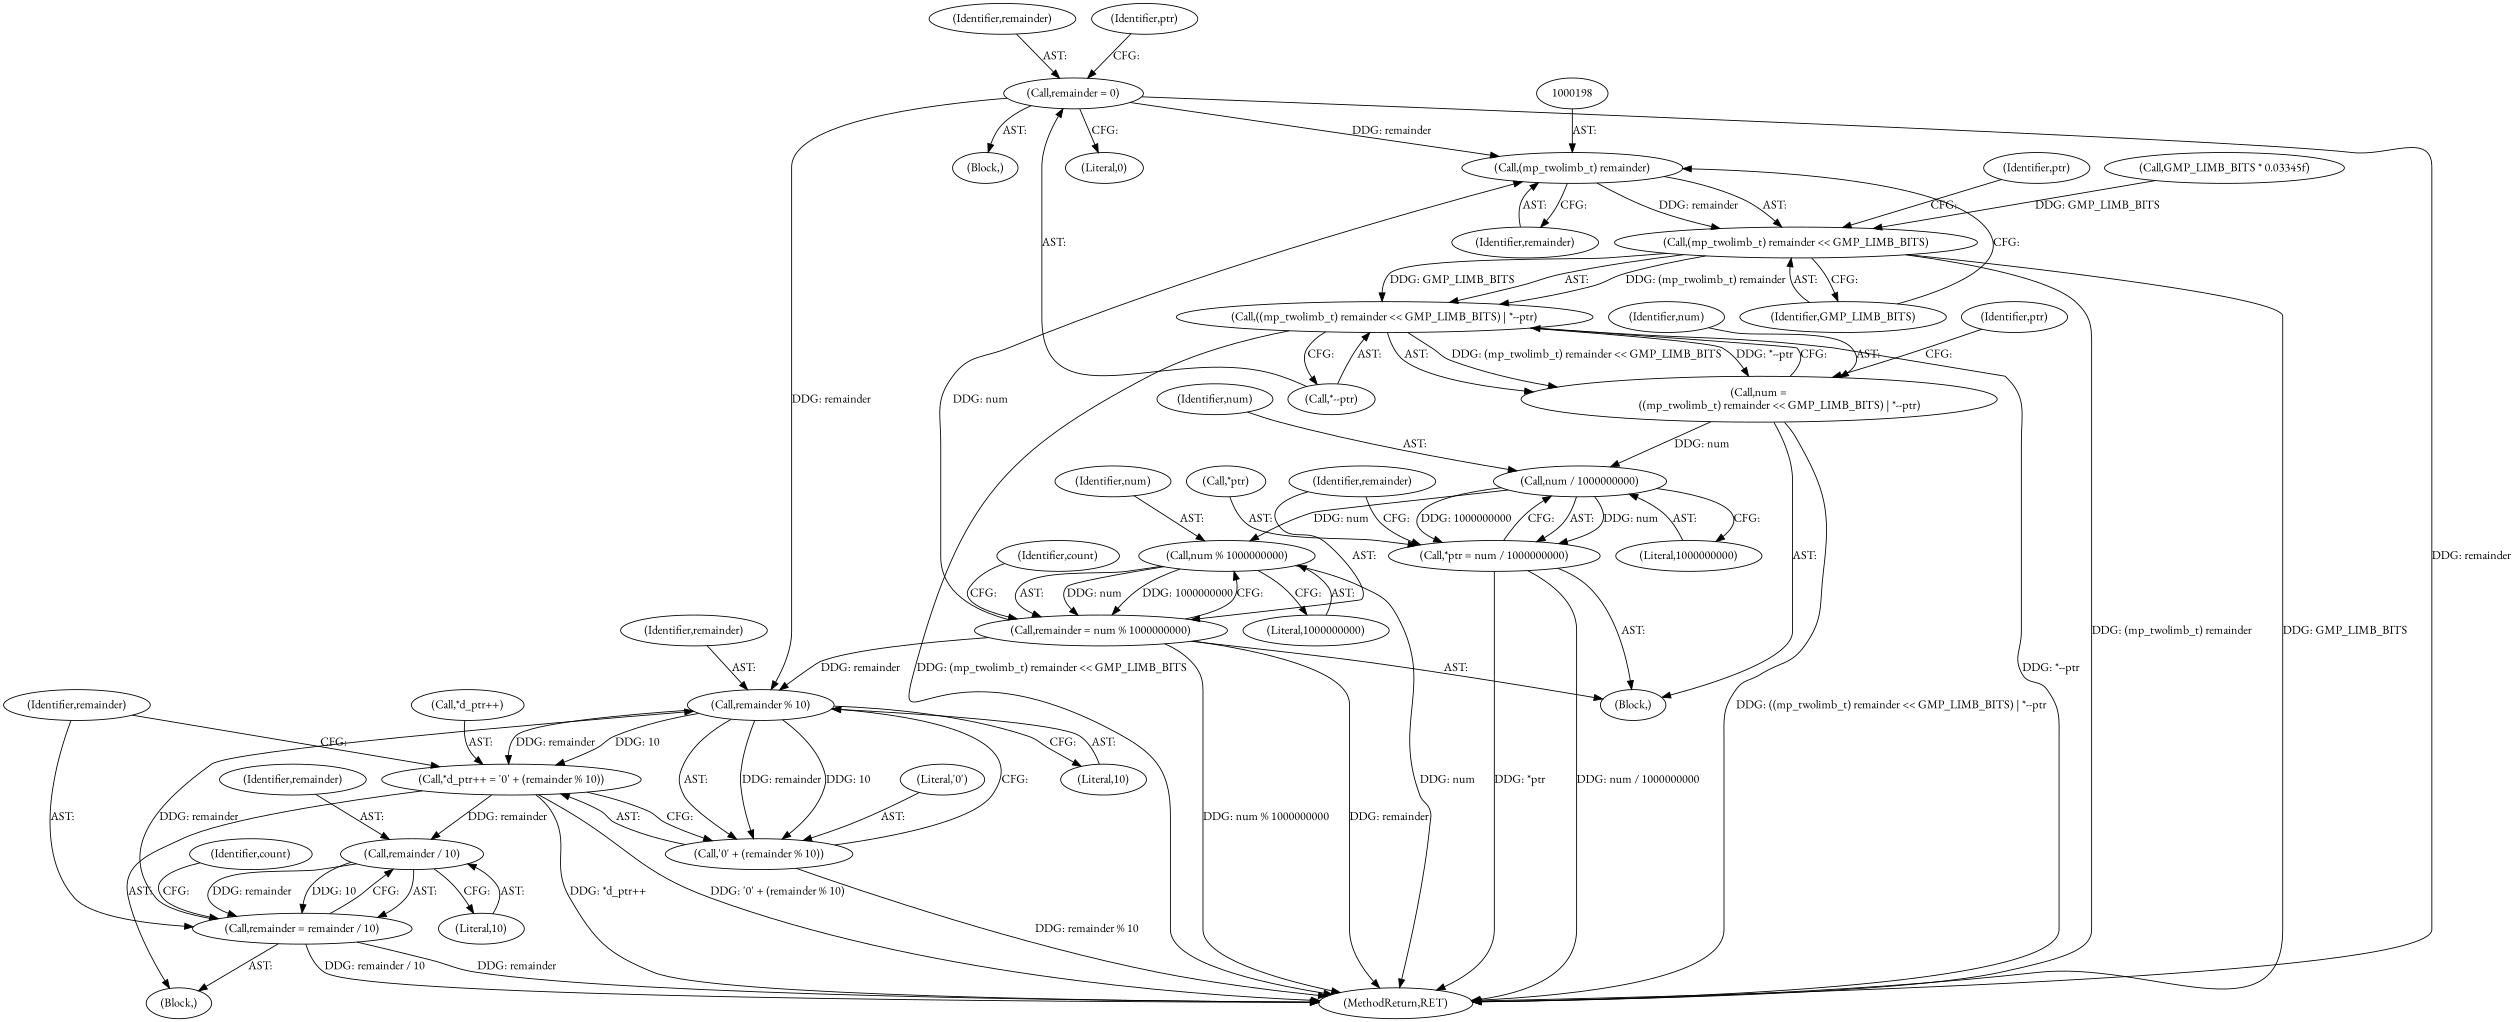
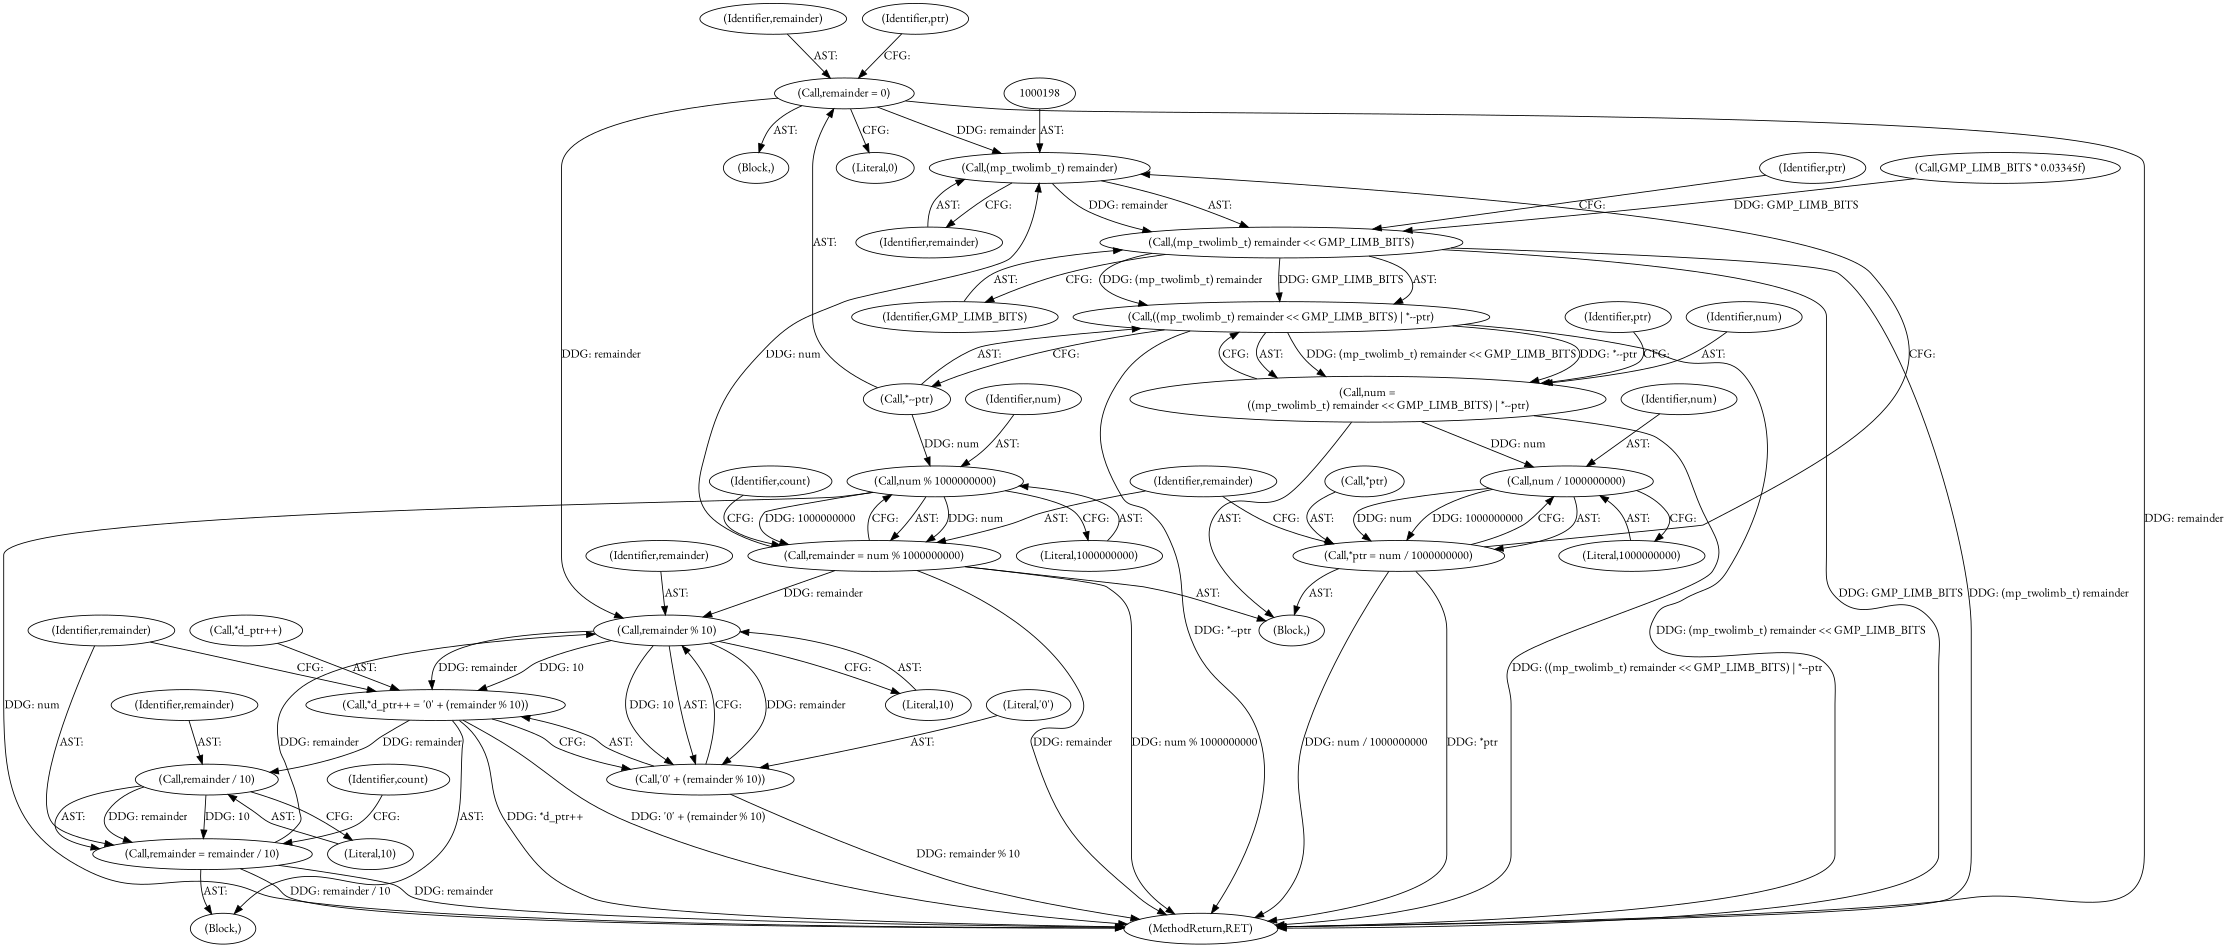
(1911, 192) -> (1805, 247)
(1380, 504) -> (920, 436)
(359, 896) -> none
